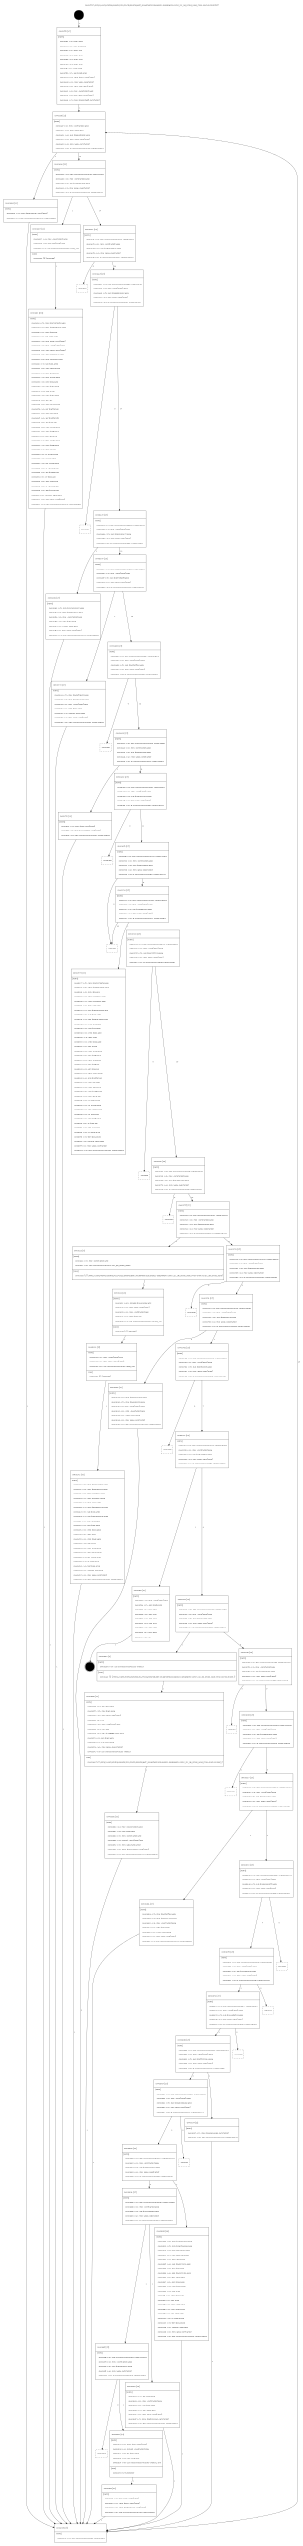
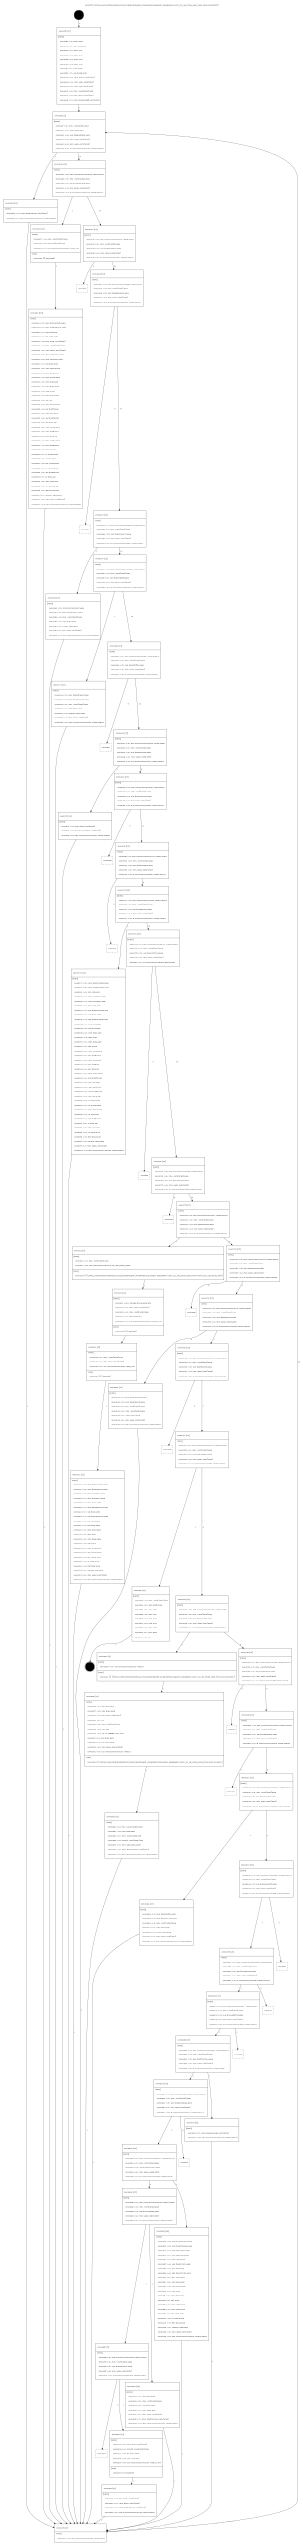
(113, 932) -> (147, 926)
none -> (68, 1839)
